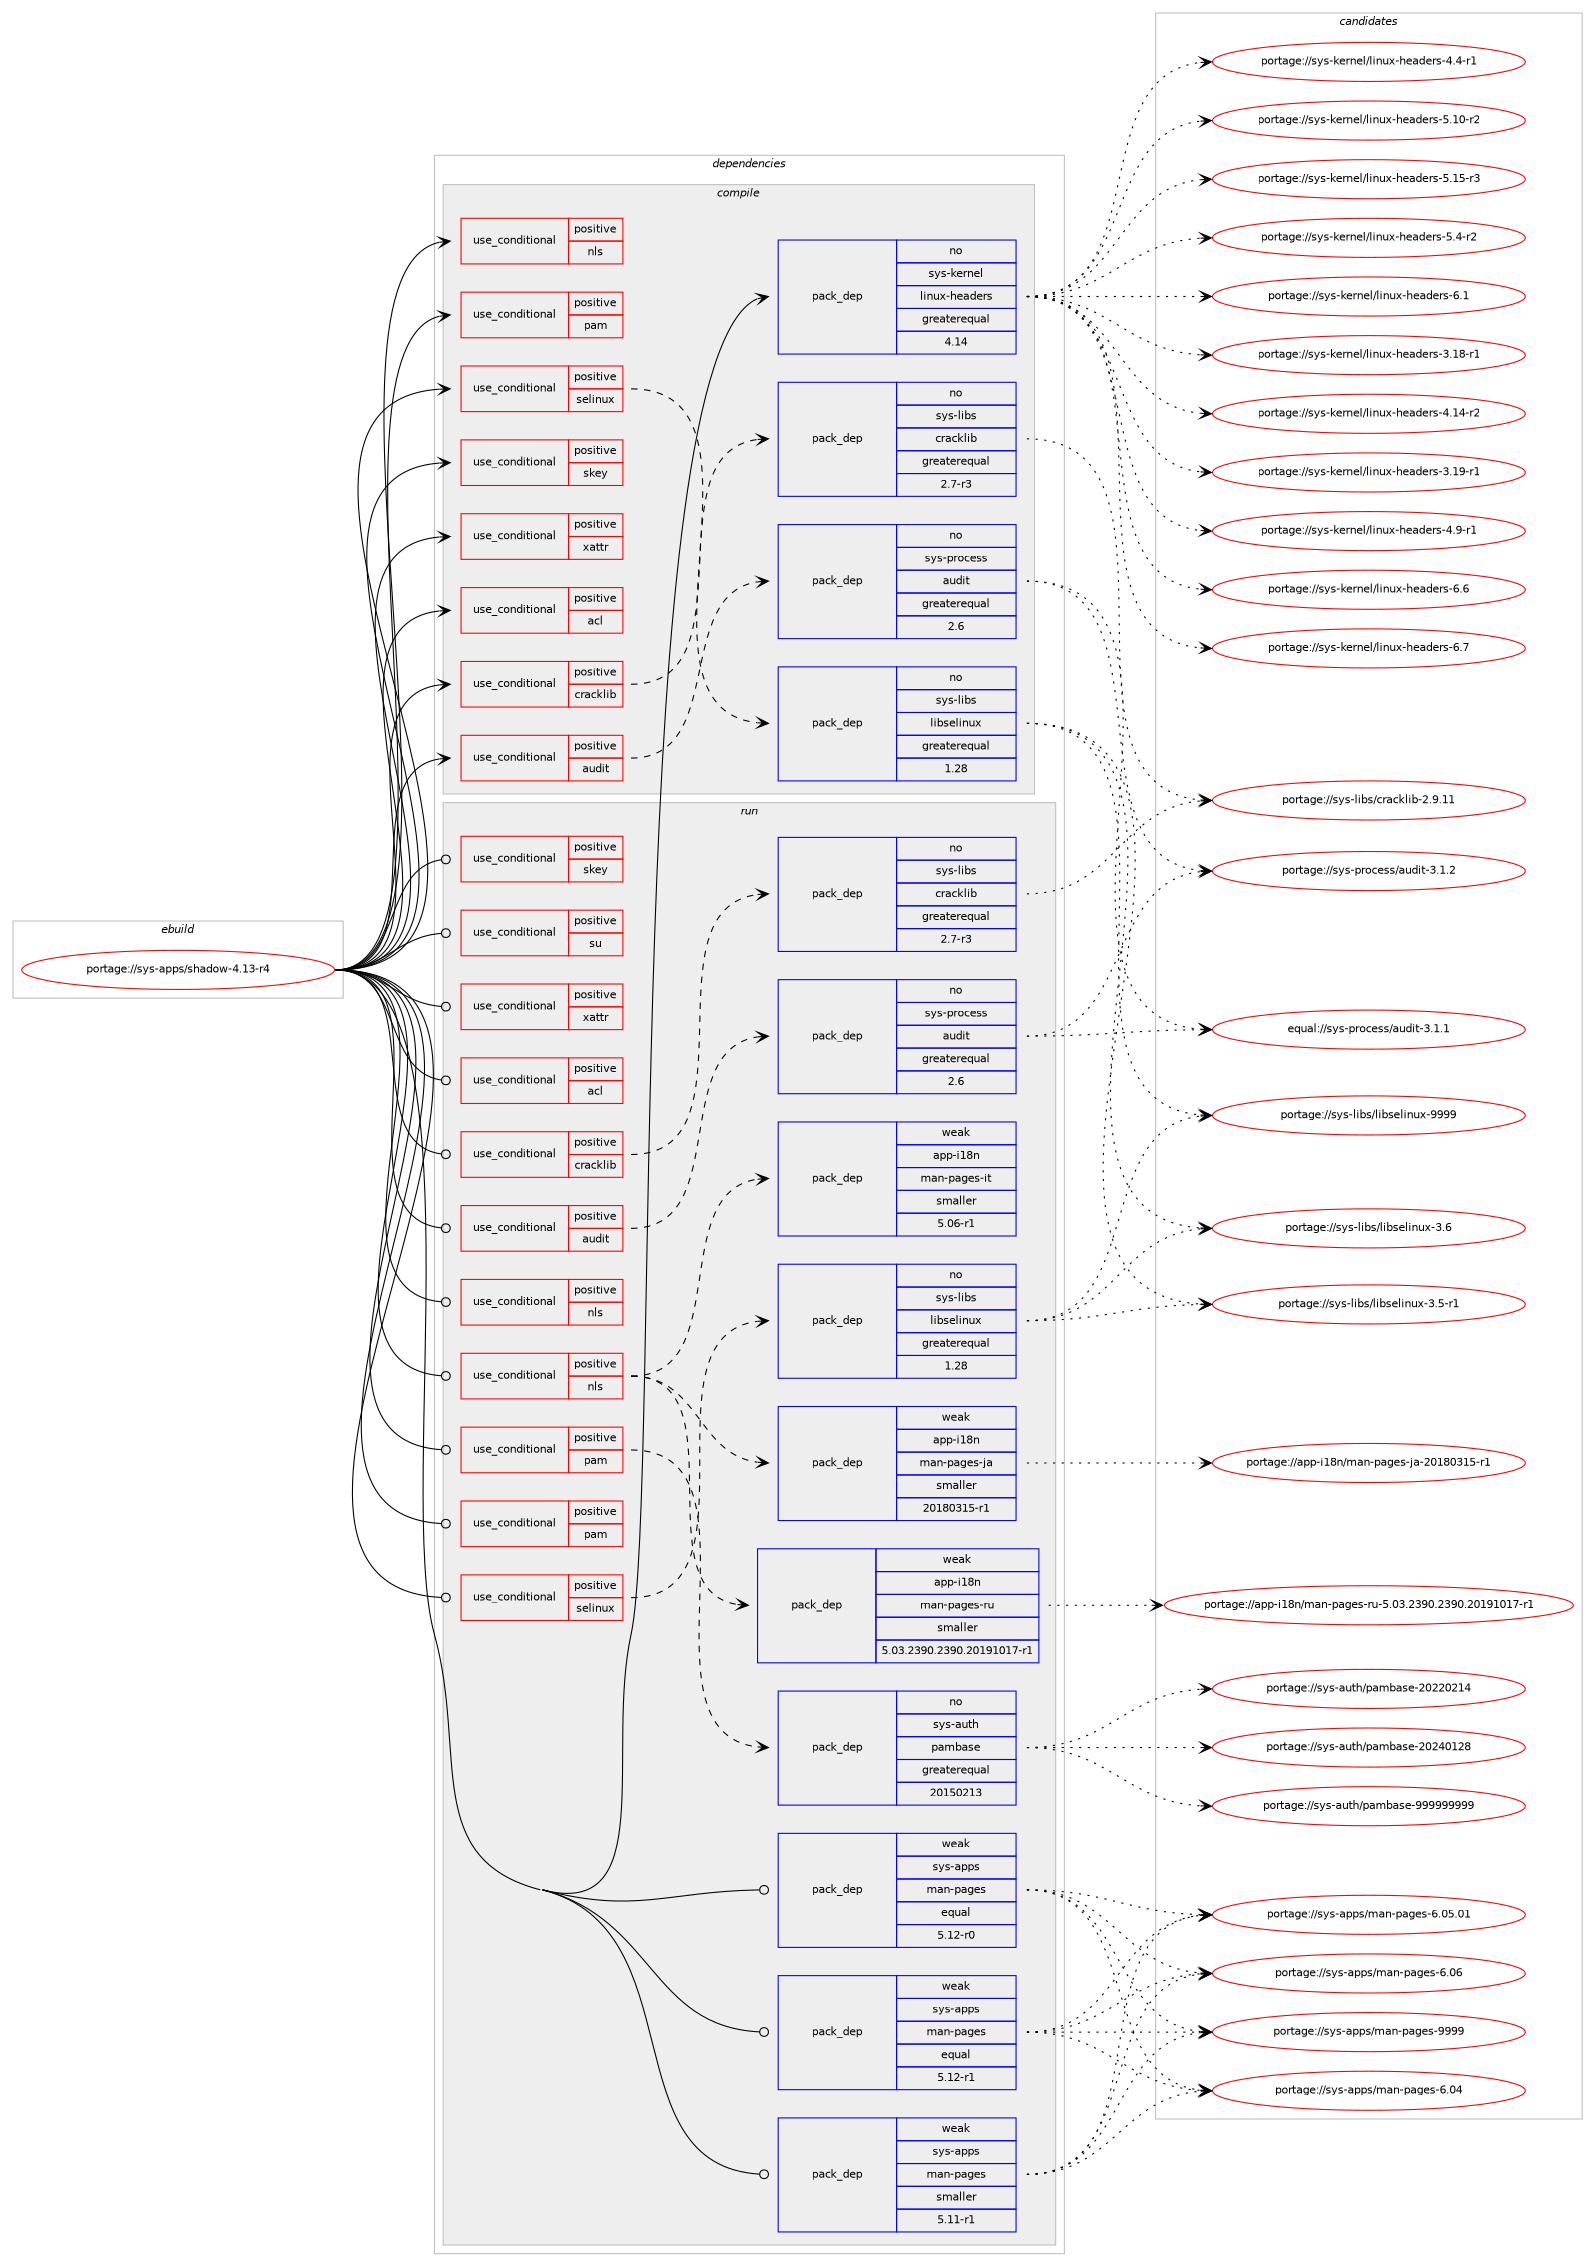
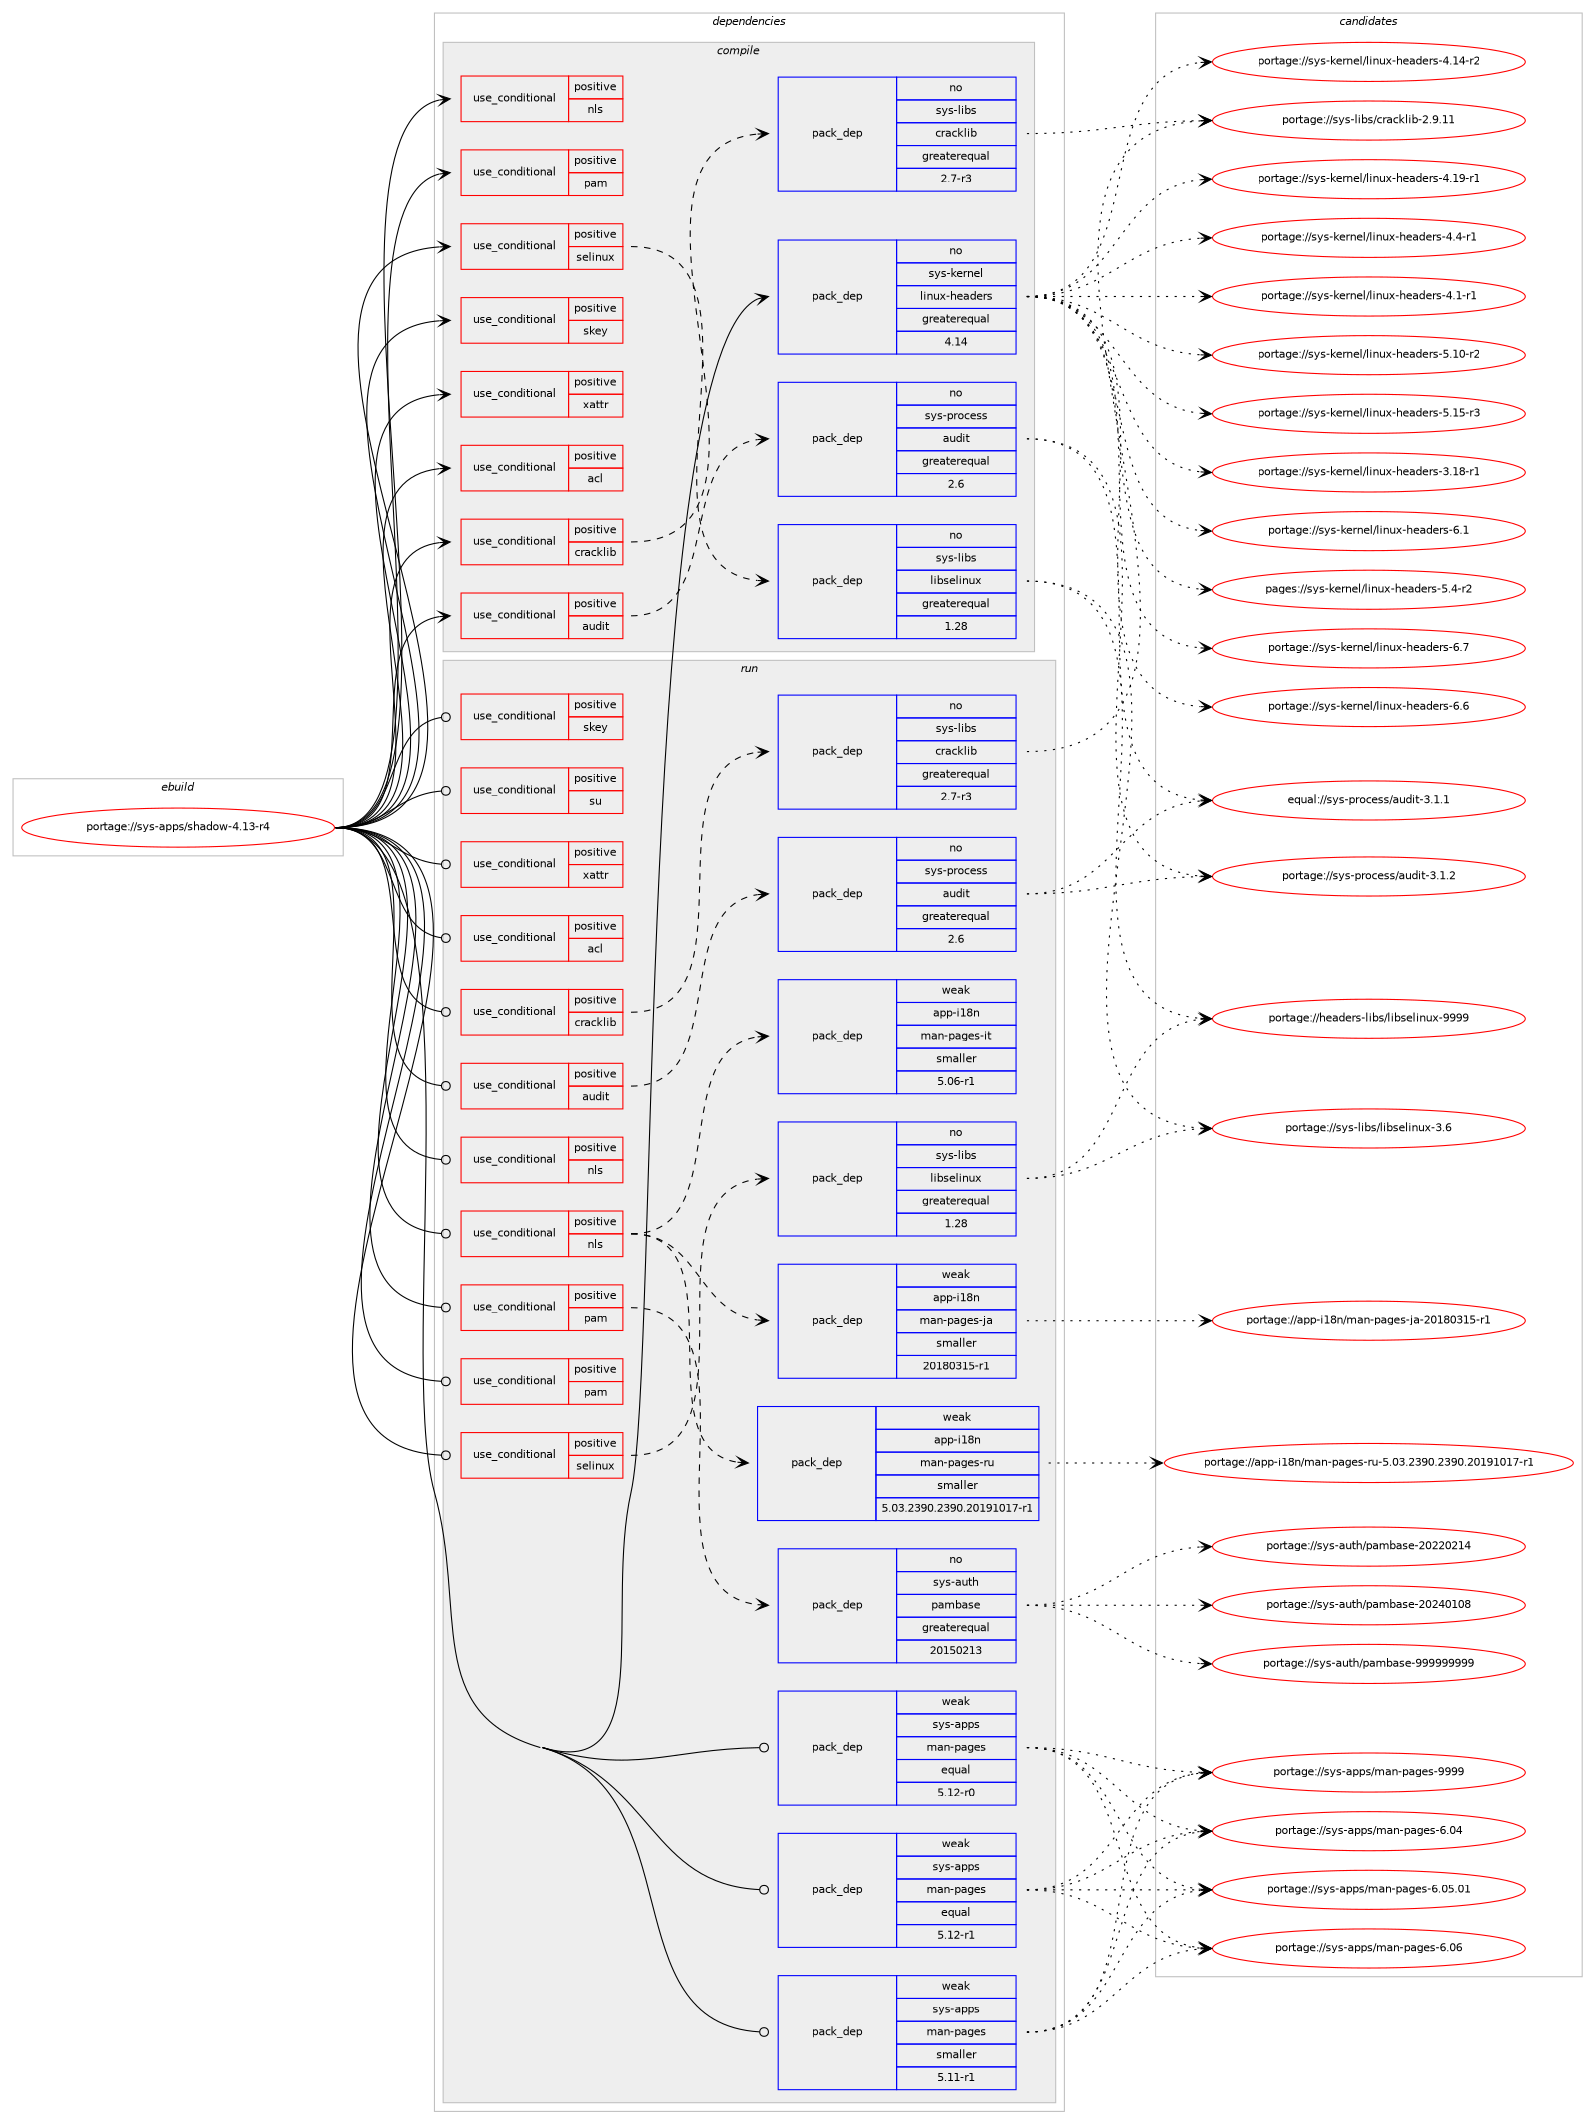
(1369, 238) -> (1369, 590)
(1369, 472) -> (1369, 179)
(1369, 531) -> (1369, 297)
(1369, 1115) -> (1369, 1019)
(1369, 1304) -> none
(1369, 1748) -> (1369, 1605)
